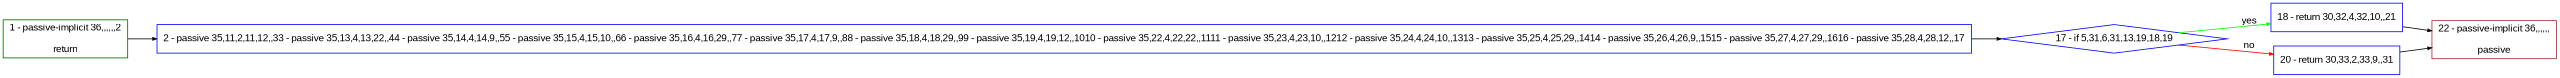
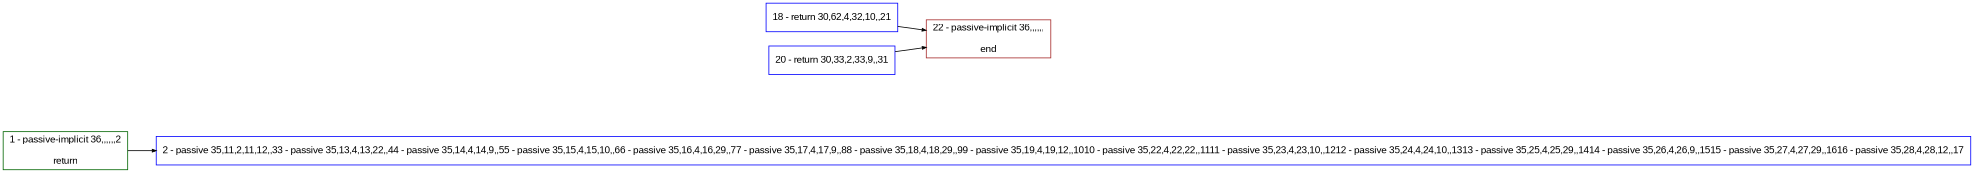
(2337, 17) -> (832, 17)
(2114, 39) -> none
(2494, 40) -> (989, 39)
